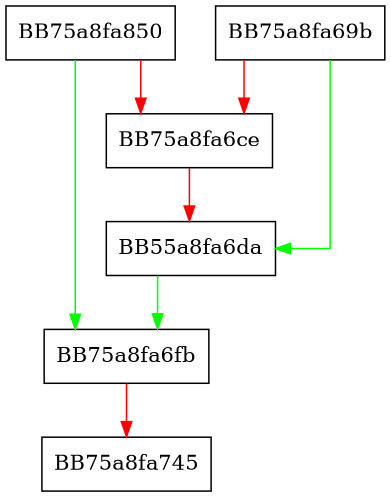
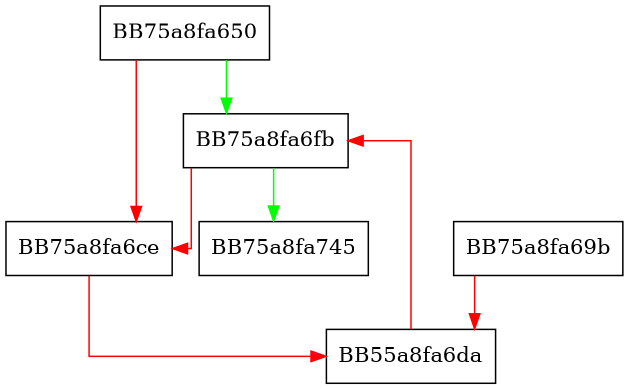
(91, 33) -> (185, 33)
(244, 79) -> (191, 210)
(330, 174) -> (475, 295)
(158, 295) -> (411, 211)
(127, 403) -> (274, 187)
